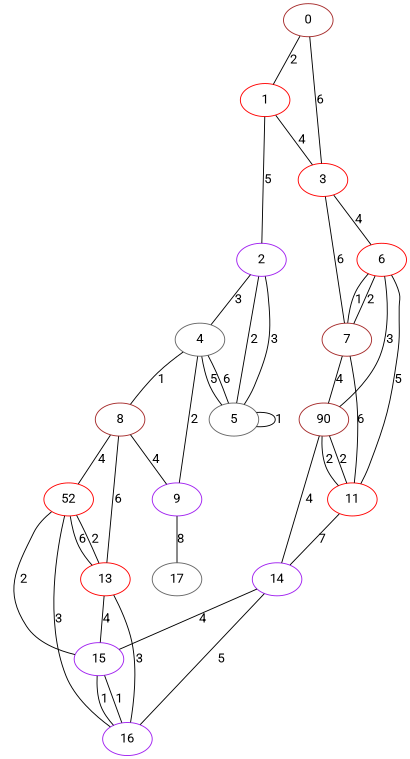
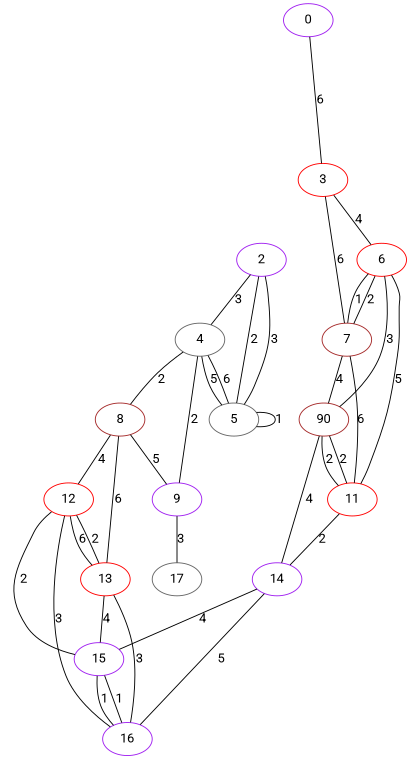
(308, 20) -> (308, 20)
(265, 100) -> none
(161, 380) -> (161, 380)
(156, 459) -> (156, 459)
(69, 499) -> (69, 499)
(181, 539) -> (181, 539)
(322, 539) -> (322, 539)
